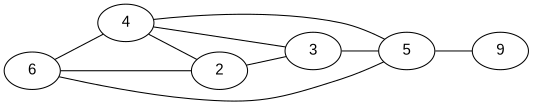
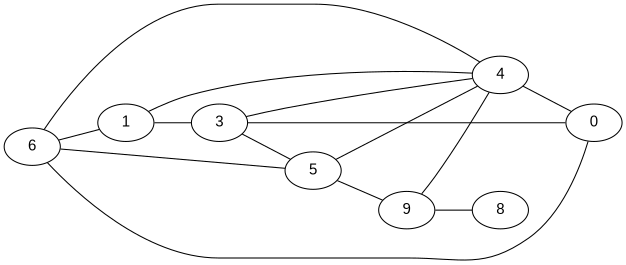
(219, 71) -> (594, 123)
none -> (126, 123)
none -> (457, 144)
none -> (500, 210)
